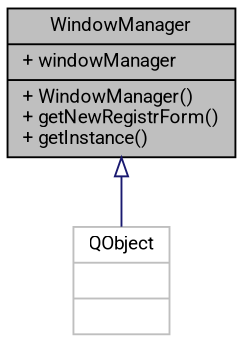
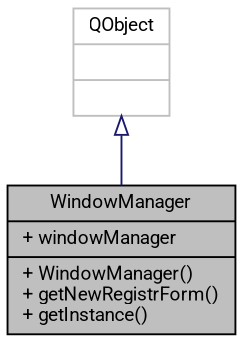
(121, 202) -> (121, 160)
